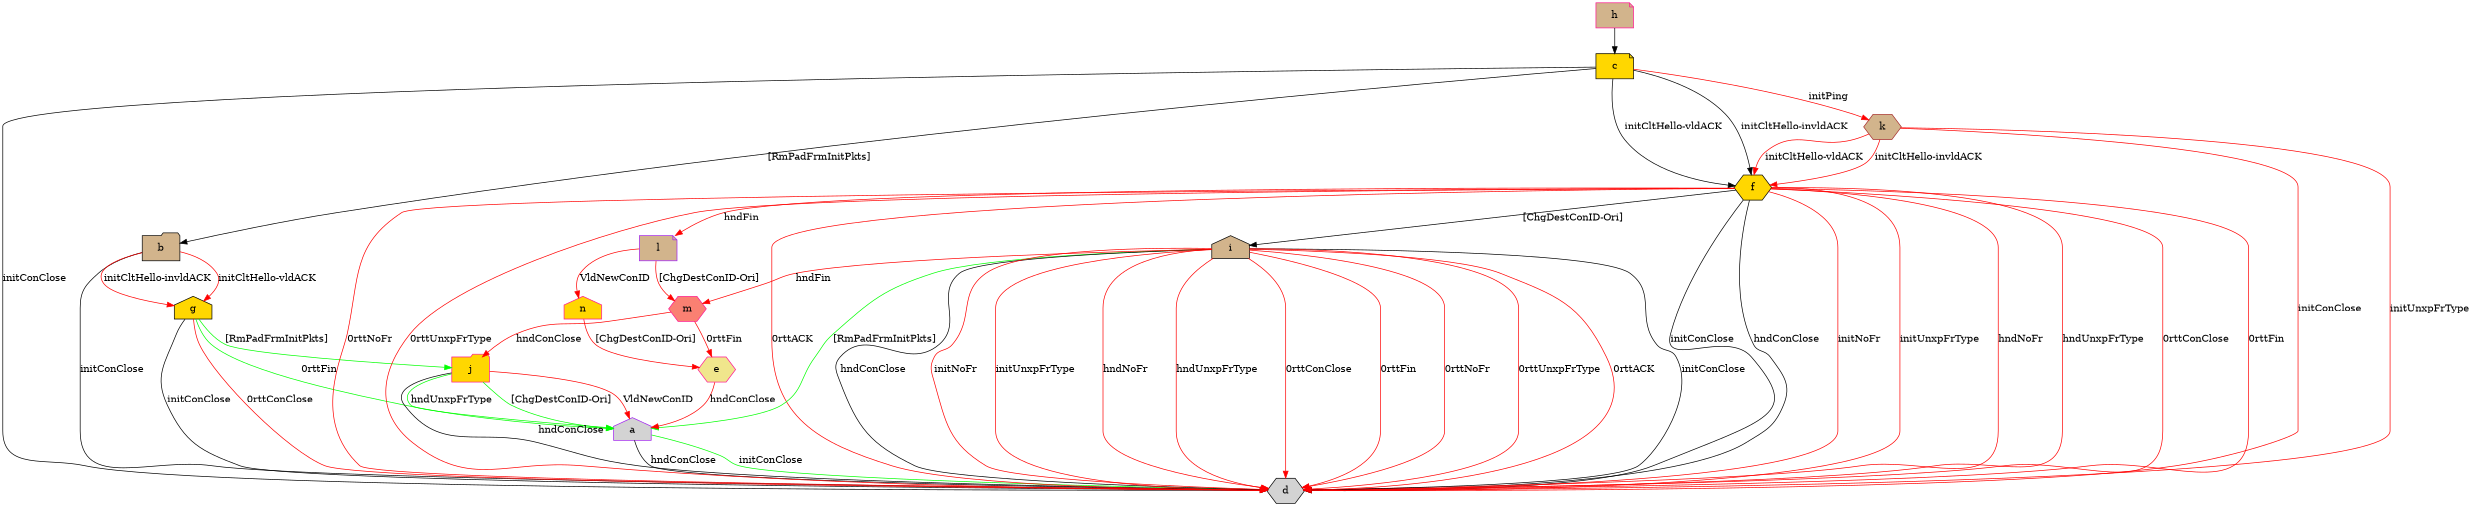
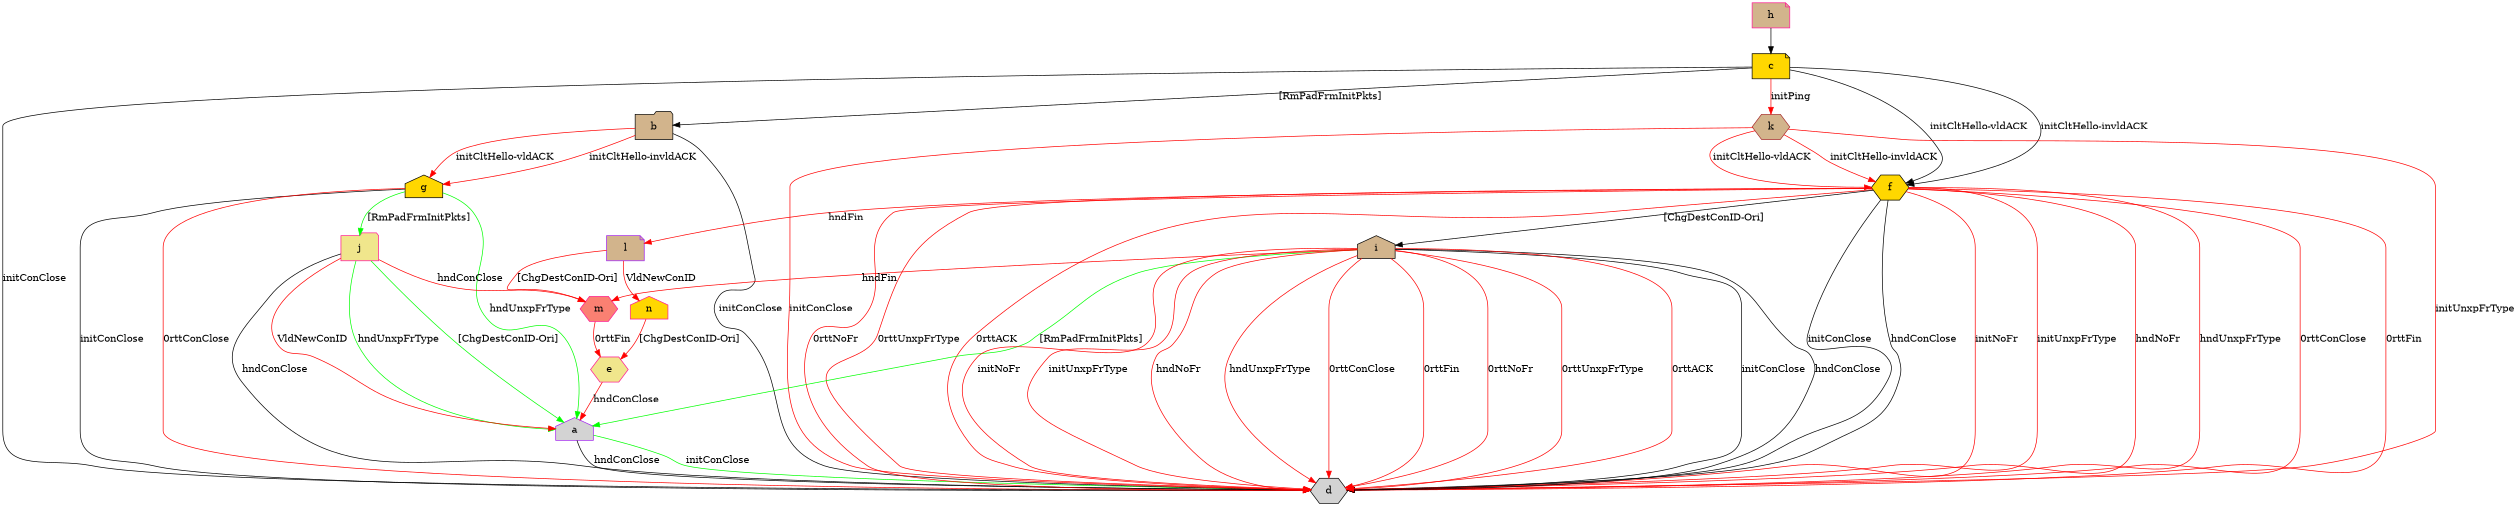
(576, 324) -> (471, 290)
(321, 370) -> (532, 309)
(471, 370) -> (360, 248)
